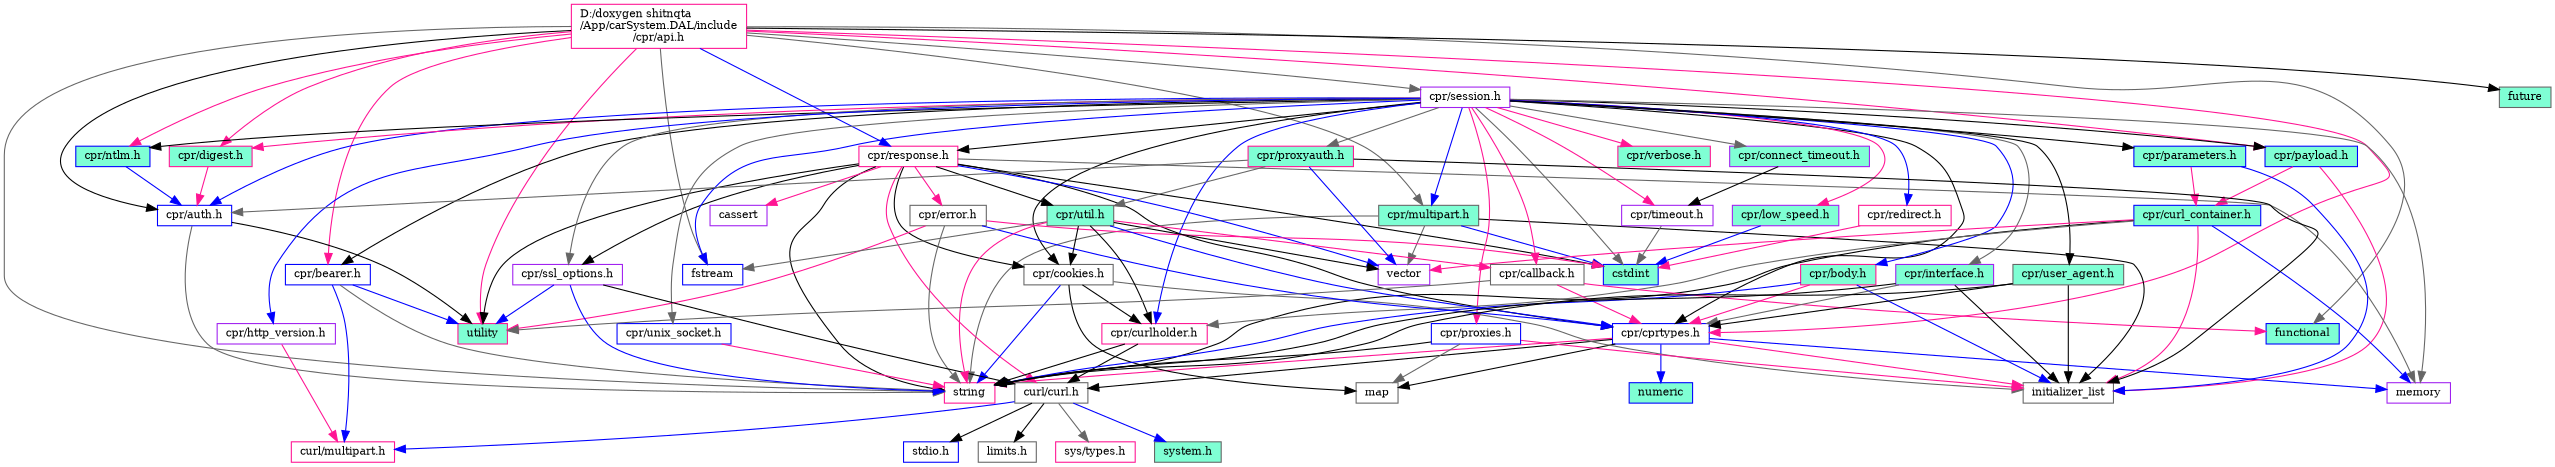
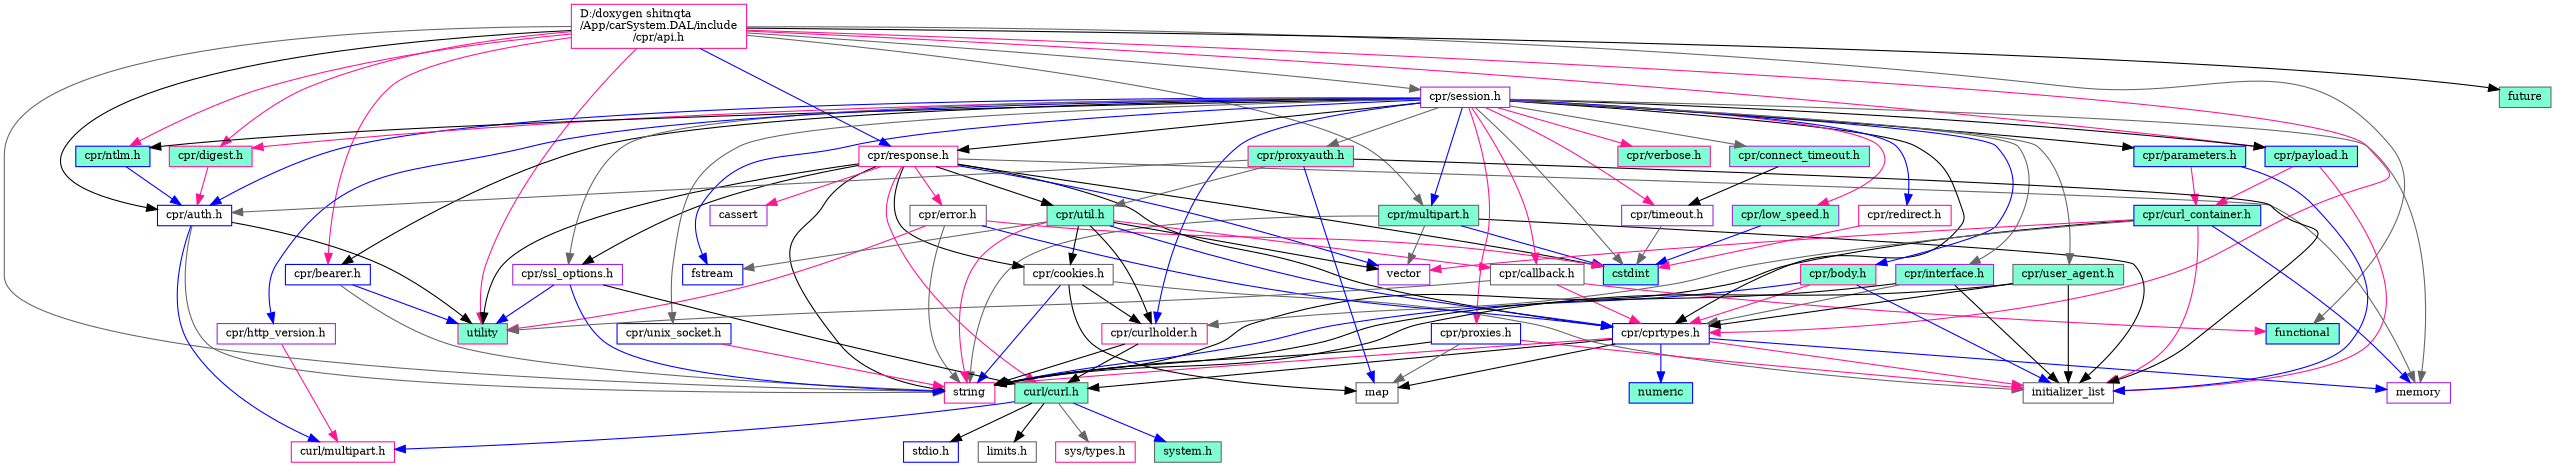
(1832, 121) -> (1832, 121)
(1194, 137) -> none
(673, 153) -> none
(1347, 209) -> (1324, 228)
(348, 353) -> (199, 357)
(1051, 393) -> (1051, 393)
